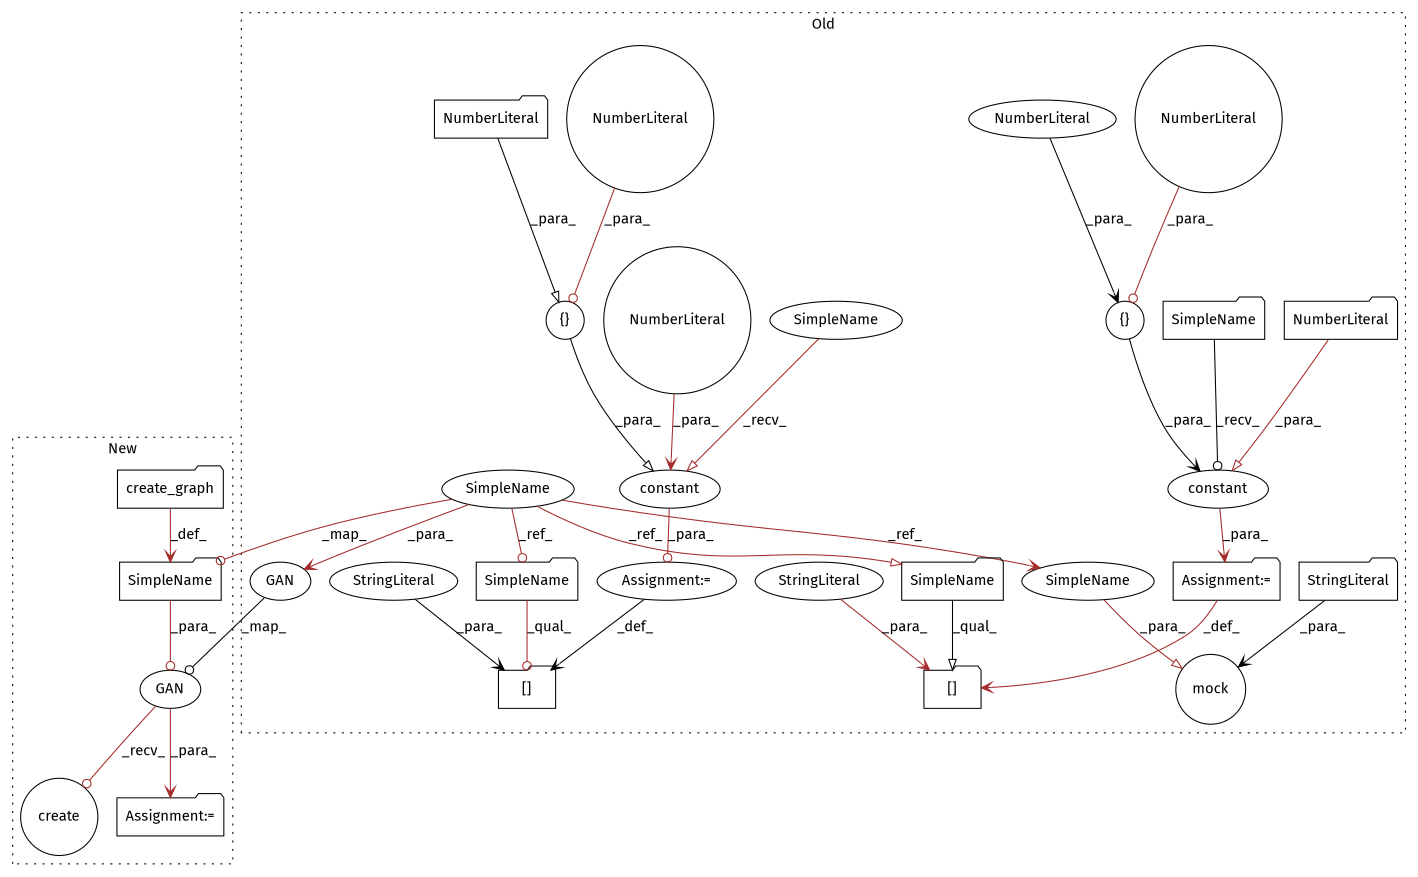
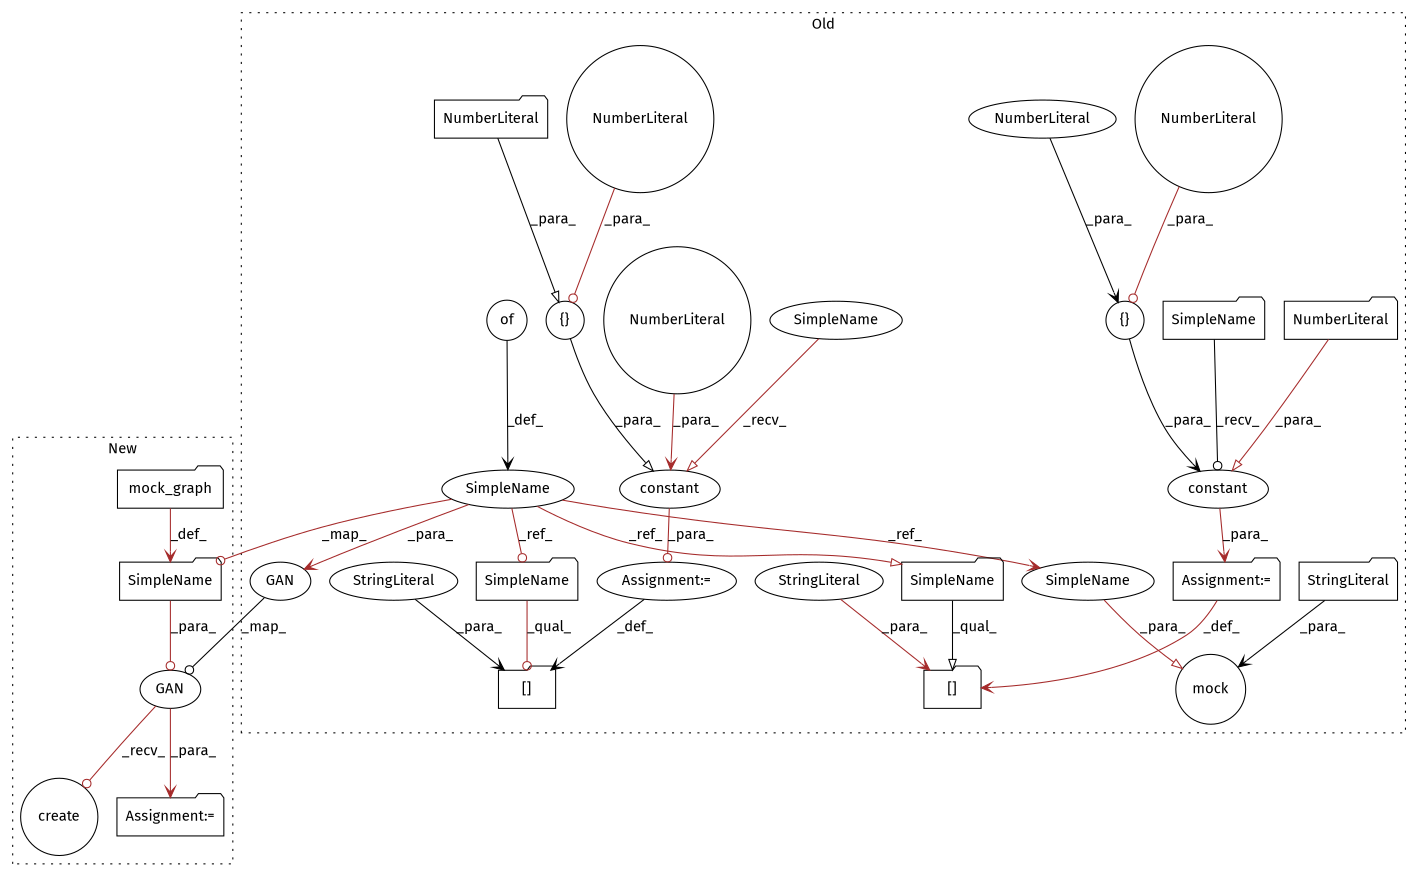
none -> (507, 320)
(170, 489) -> (170, 489)
